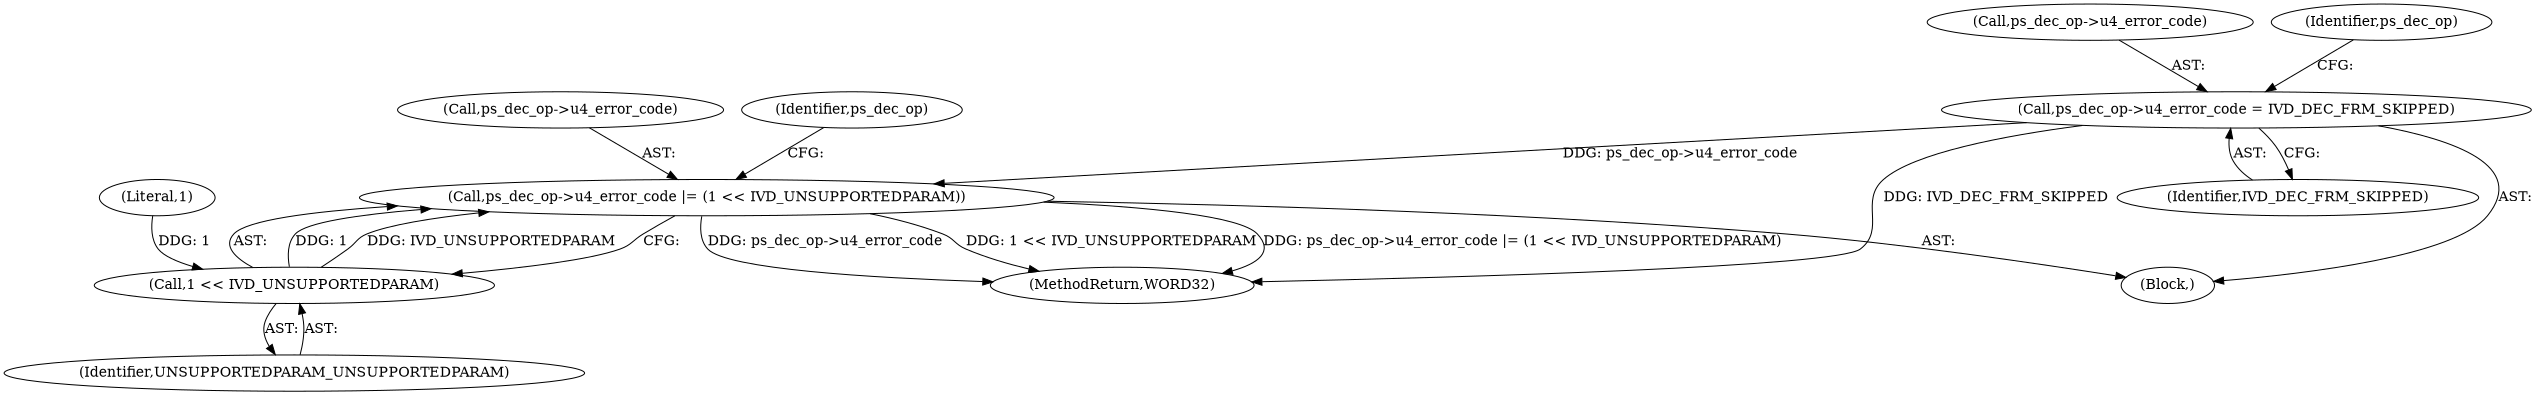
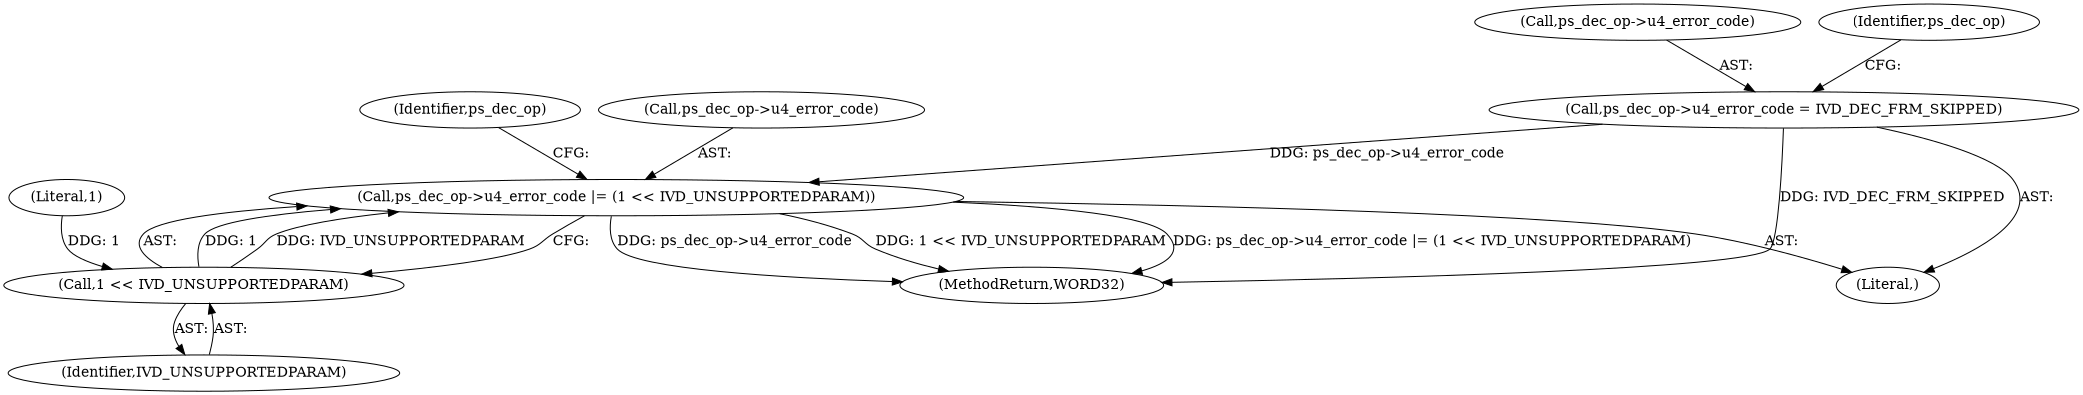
(2298, 198) -> none
(2168, 285) -> (1888, 285)
(294, 373) -> (204, 373)
